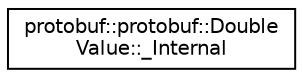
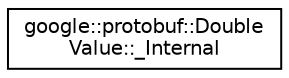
(152, 39) -> (145, 39)
